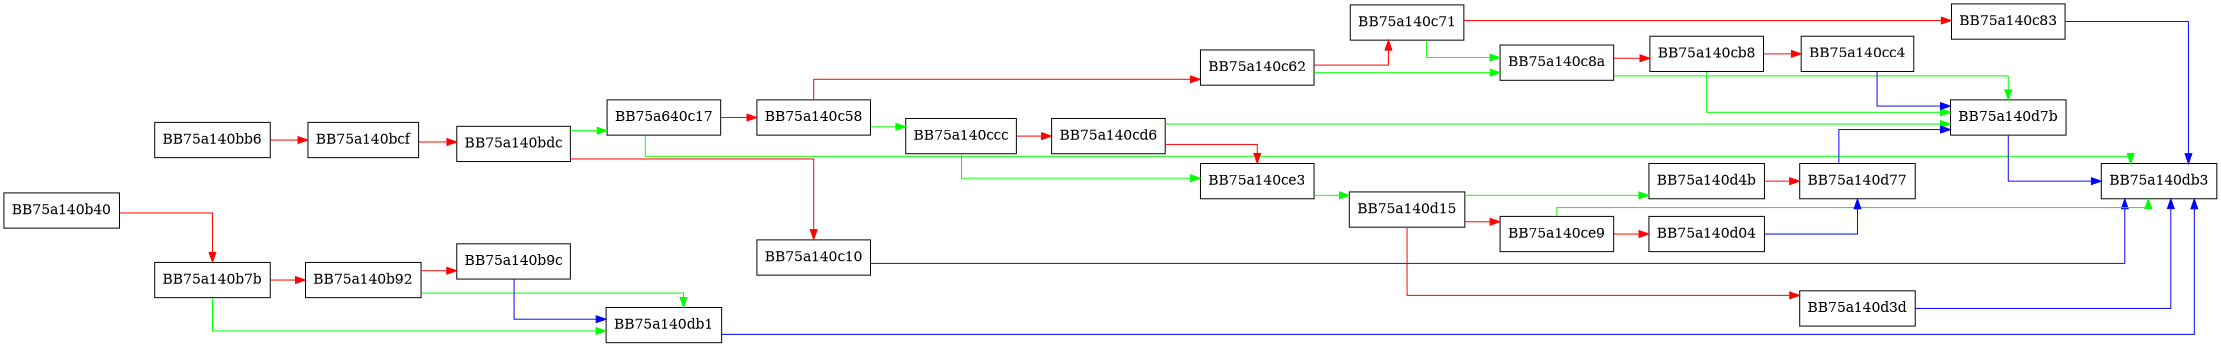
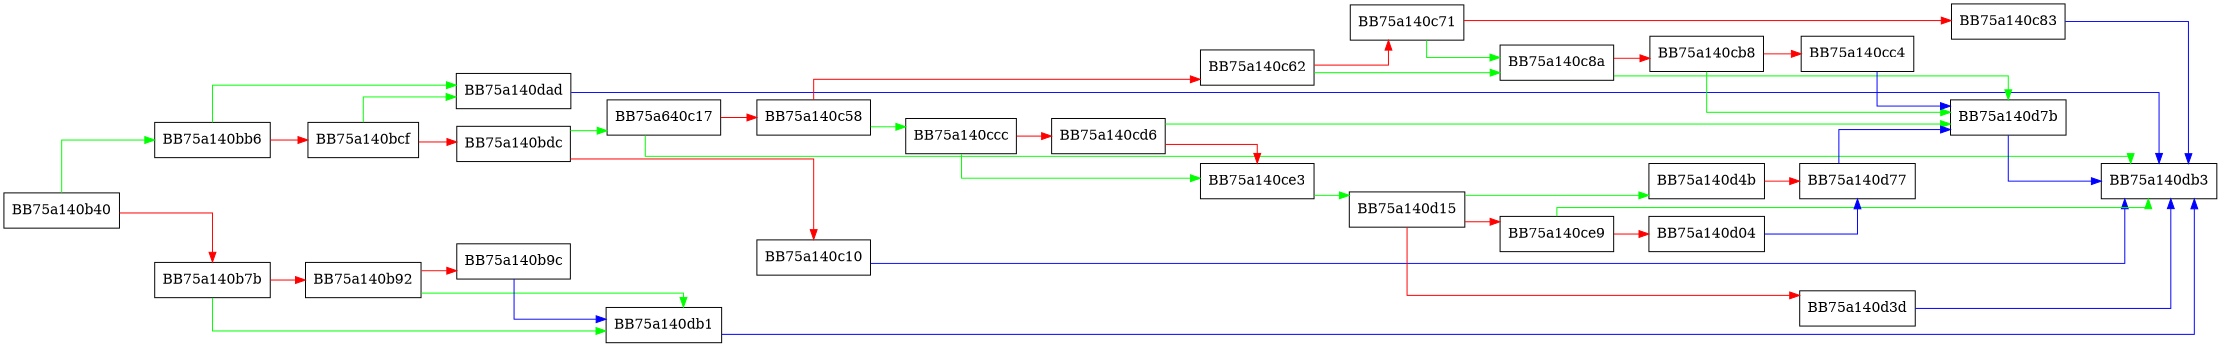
none -> (514, 91)
none -> (77, 140)
